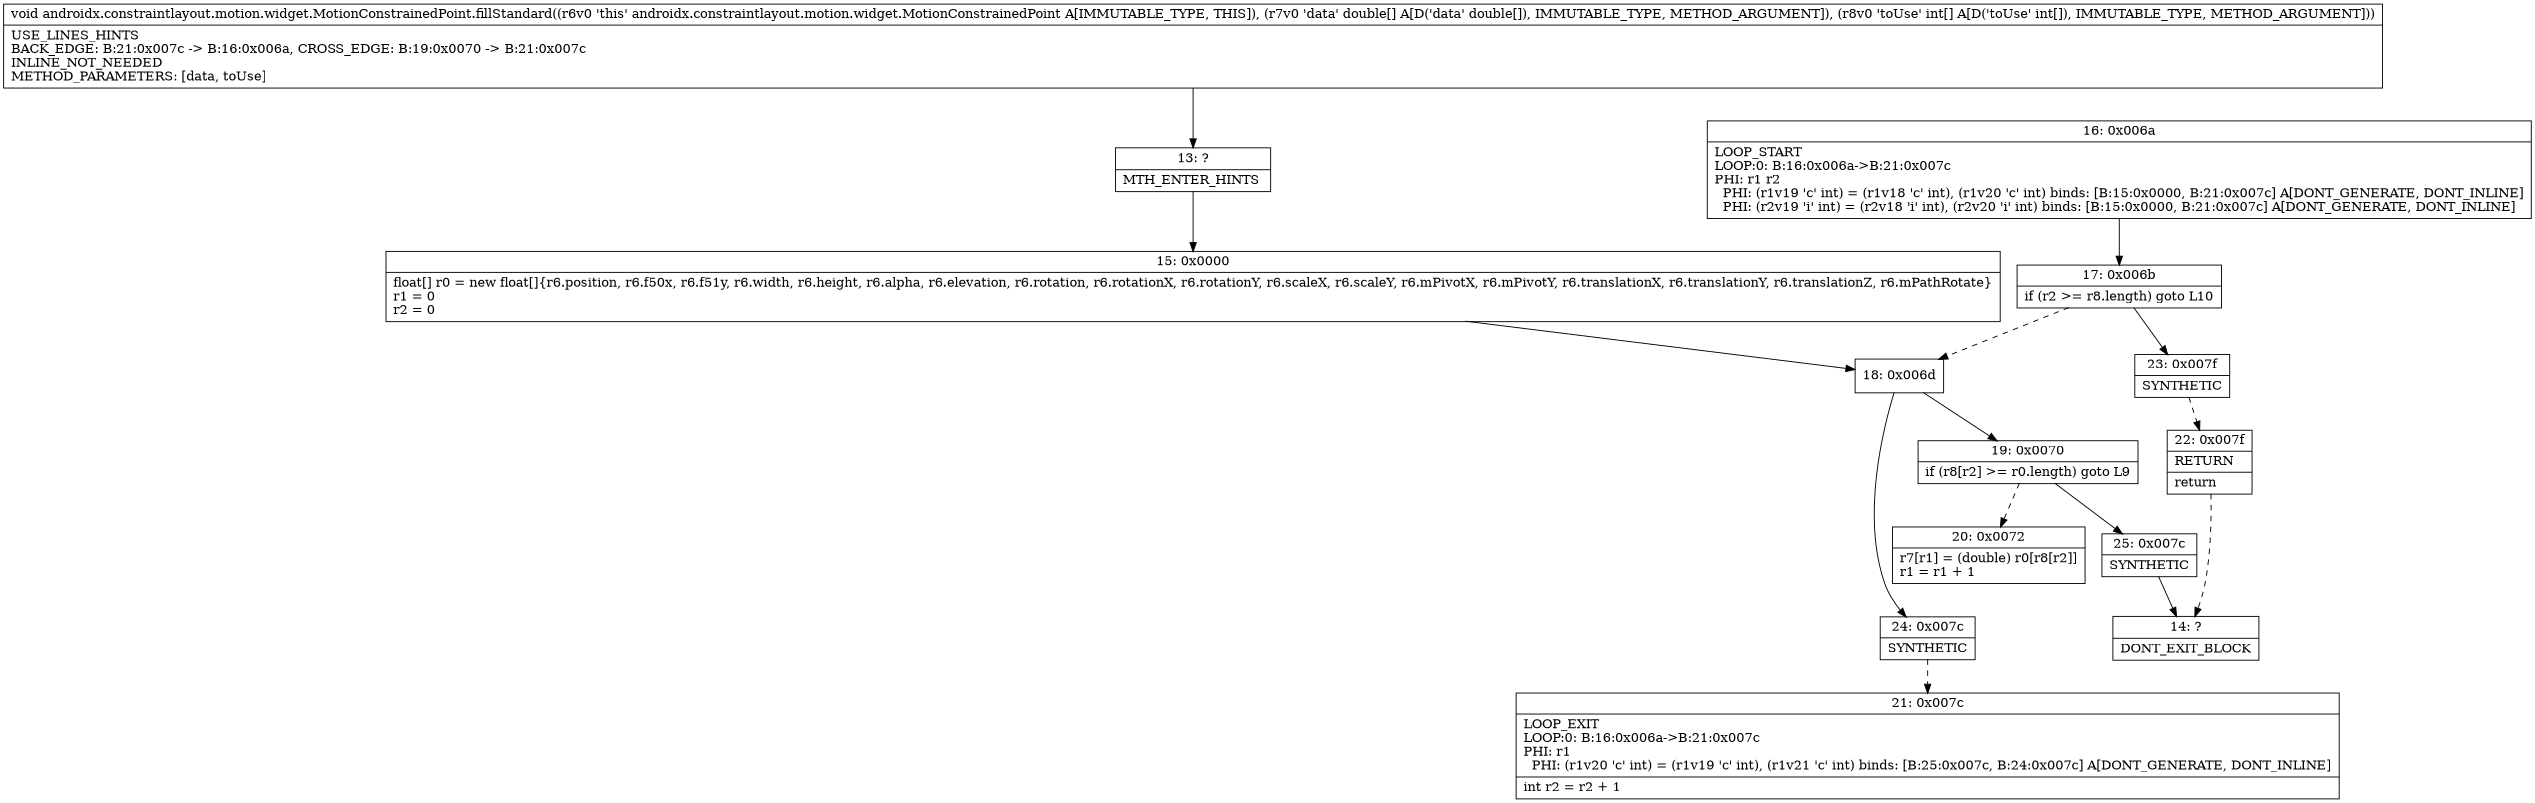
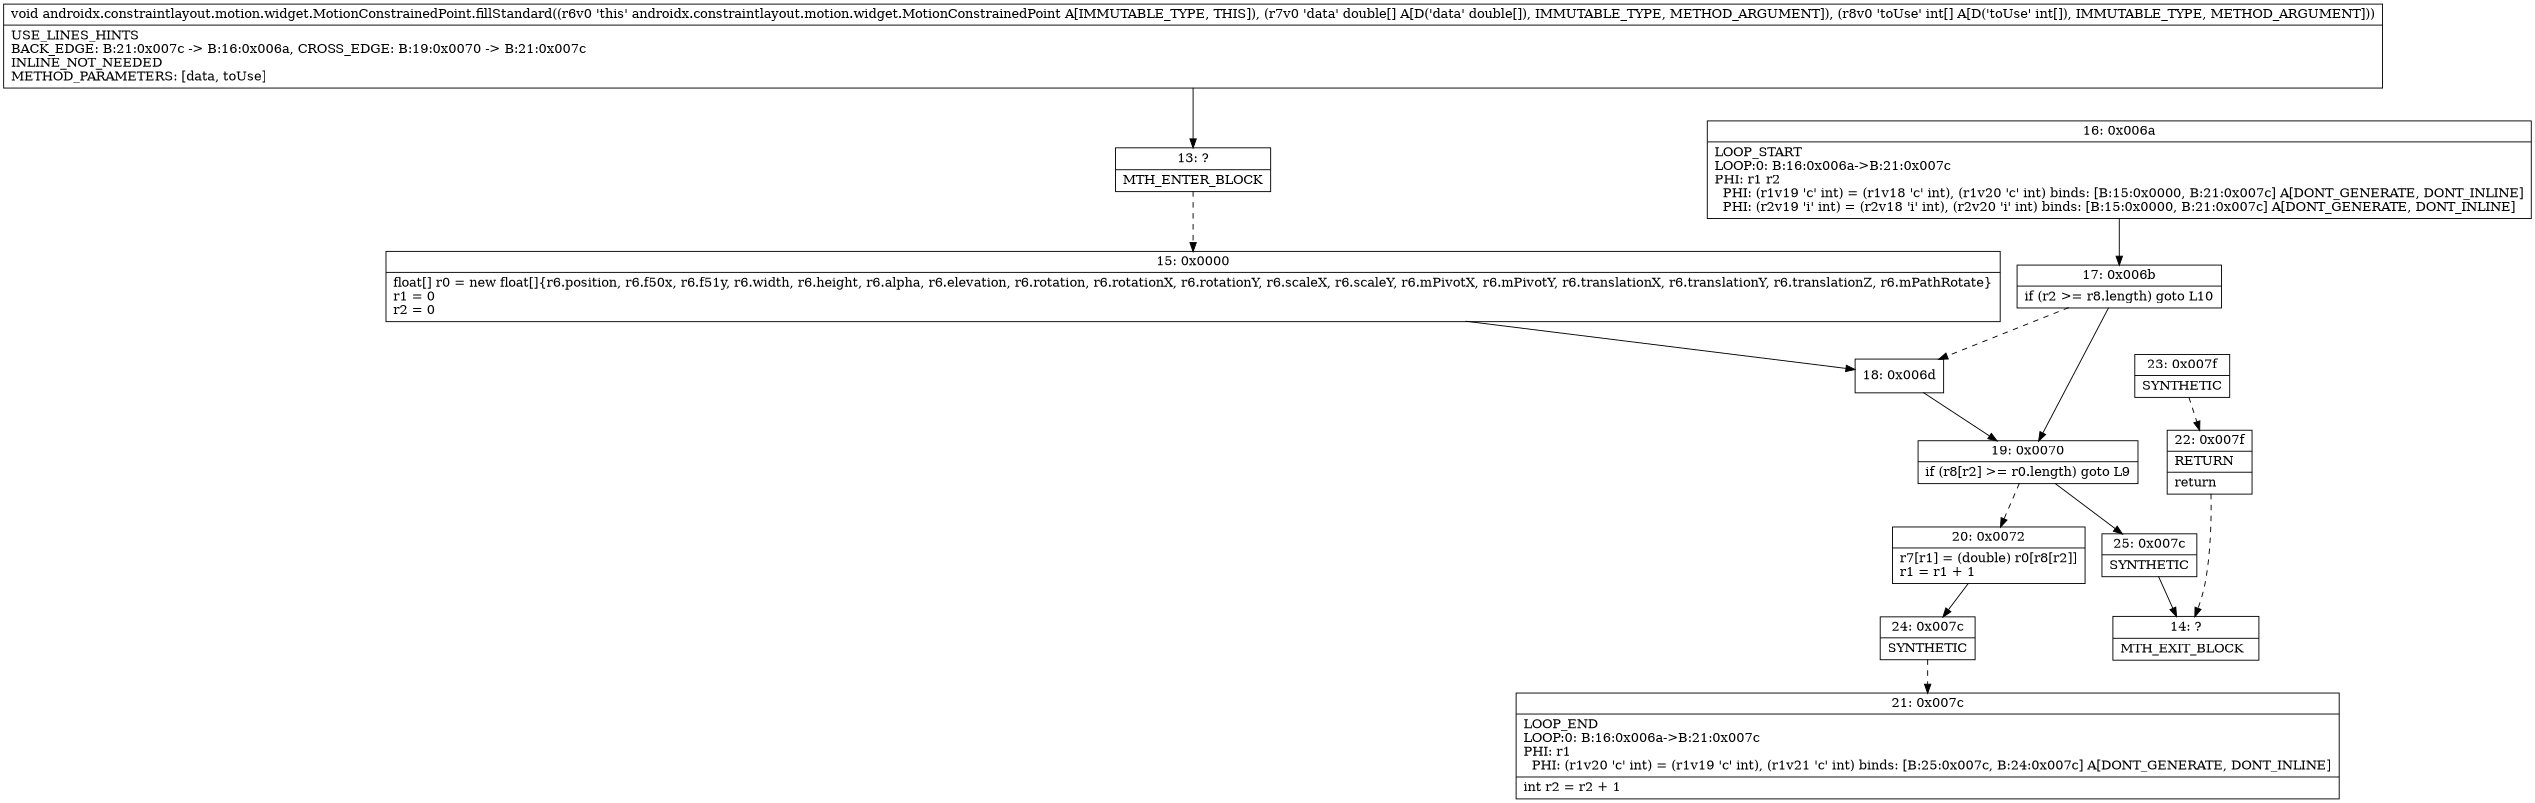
(1191, 180) -> (1193, 180)
(1193, 217) -> (1193, 217)
(2148, 327) -> (2076, 370)
(1874, 503) -> (1959, 596)
(2186, 649) -> (2182, 649)
(1561, 725) -> (1561, 725)
